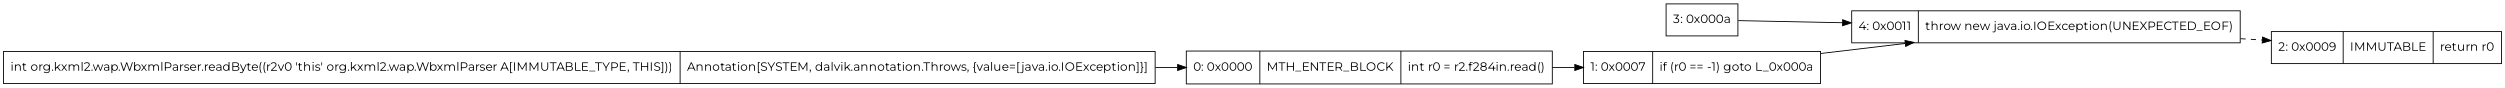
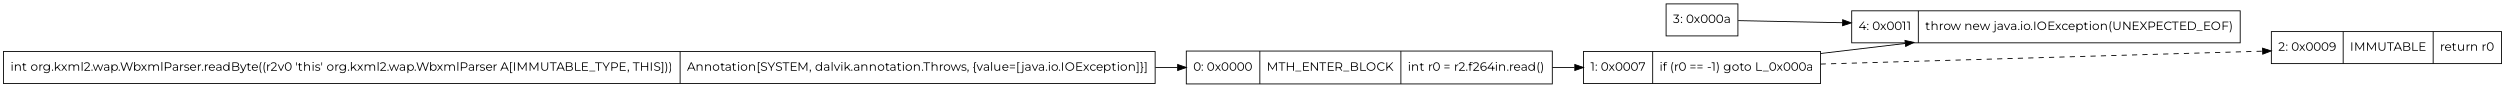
(2251, 39) -> (2041, 58)
(1477, 67) -> (1476, 67)
